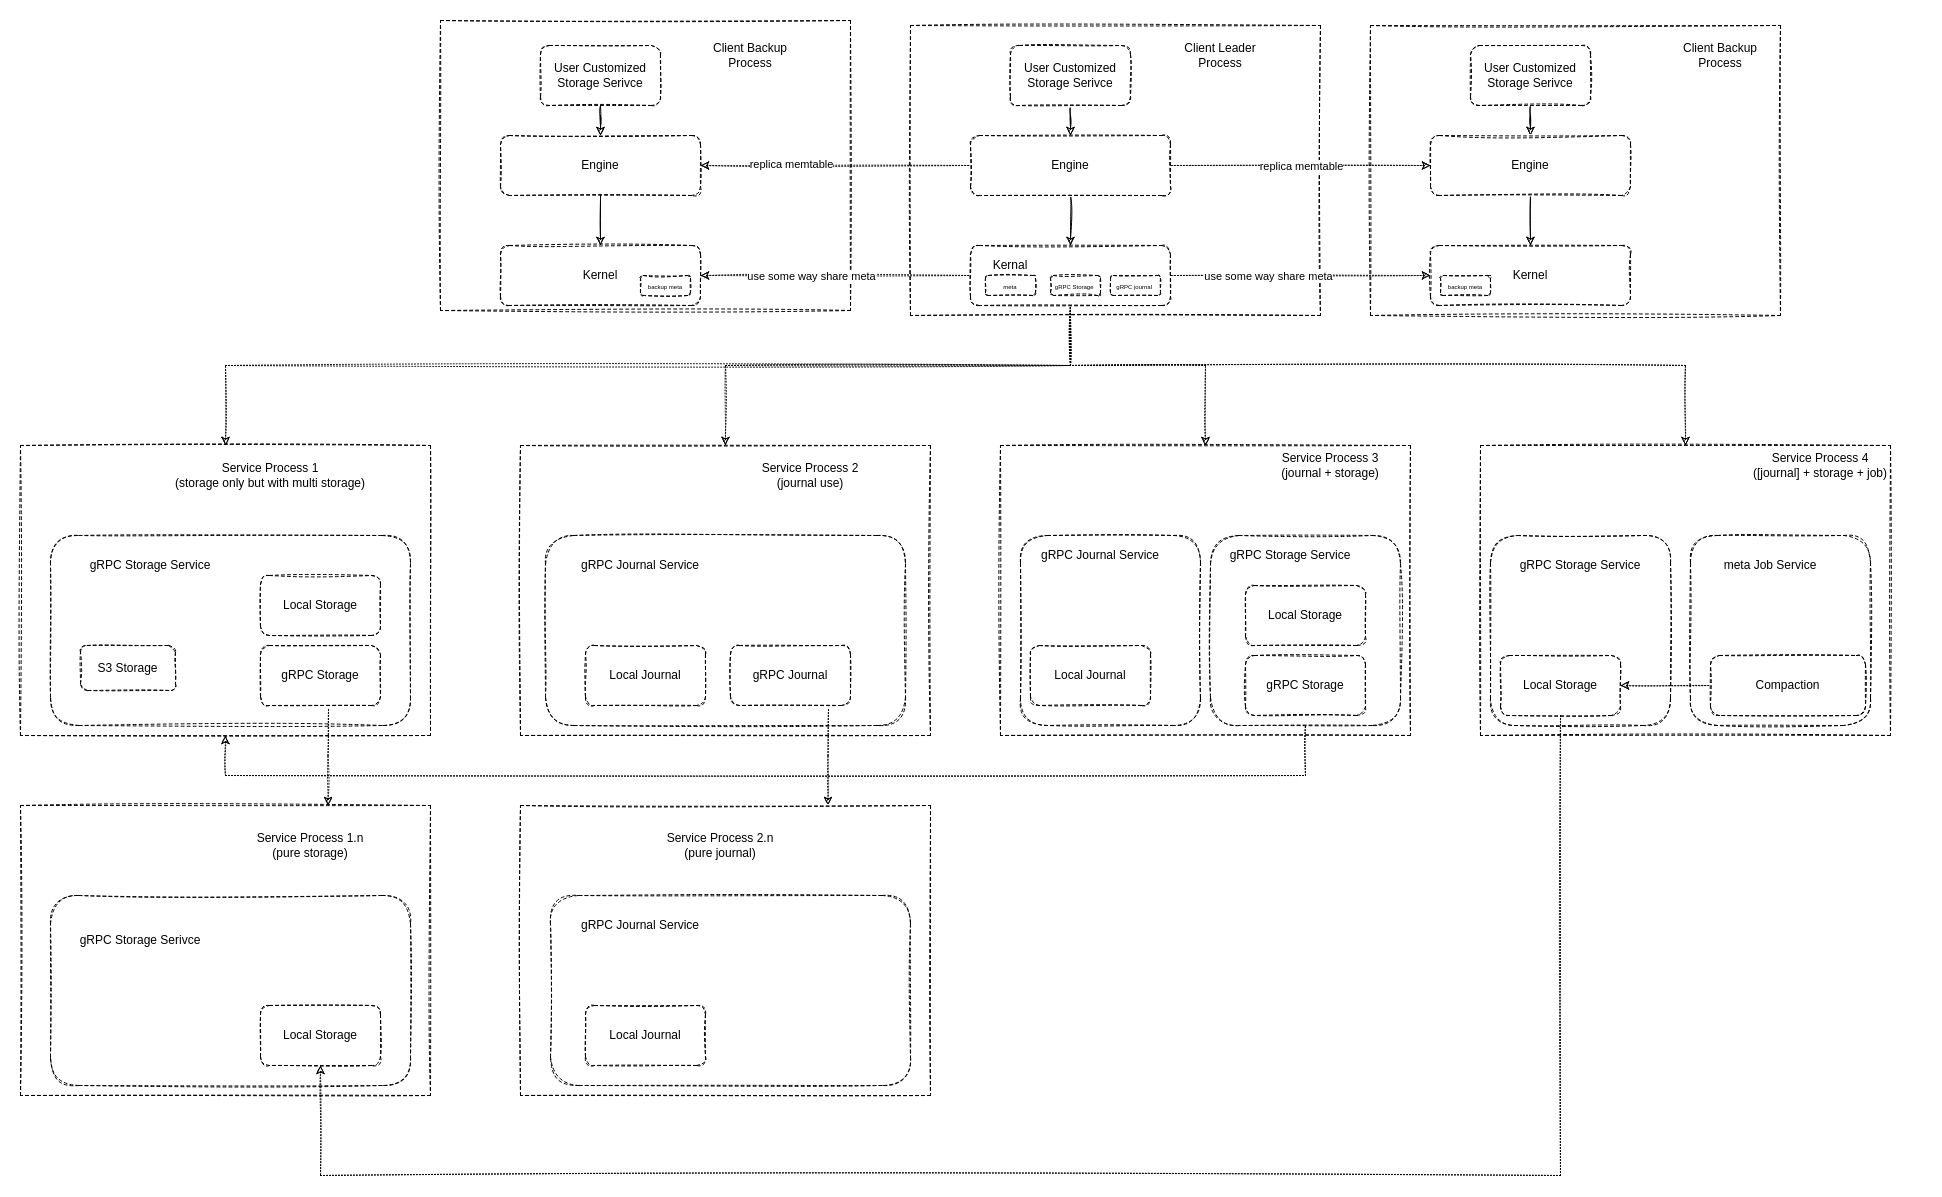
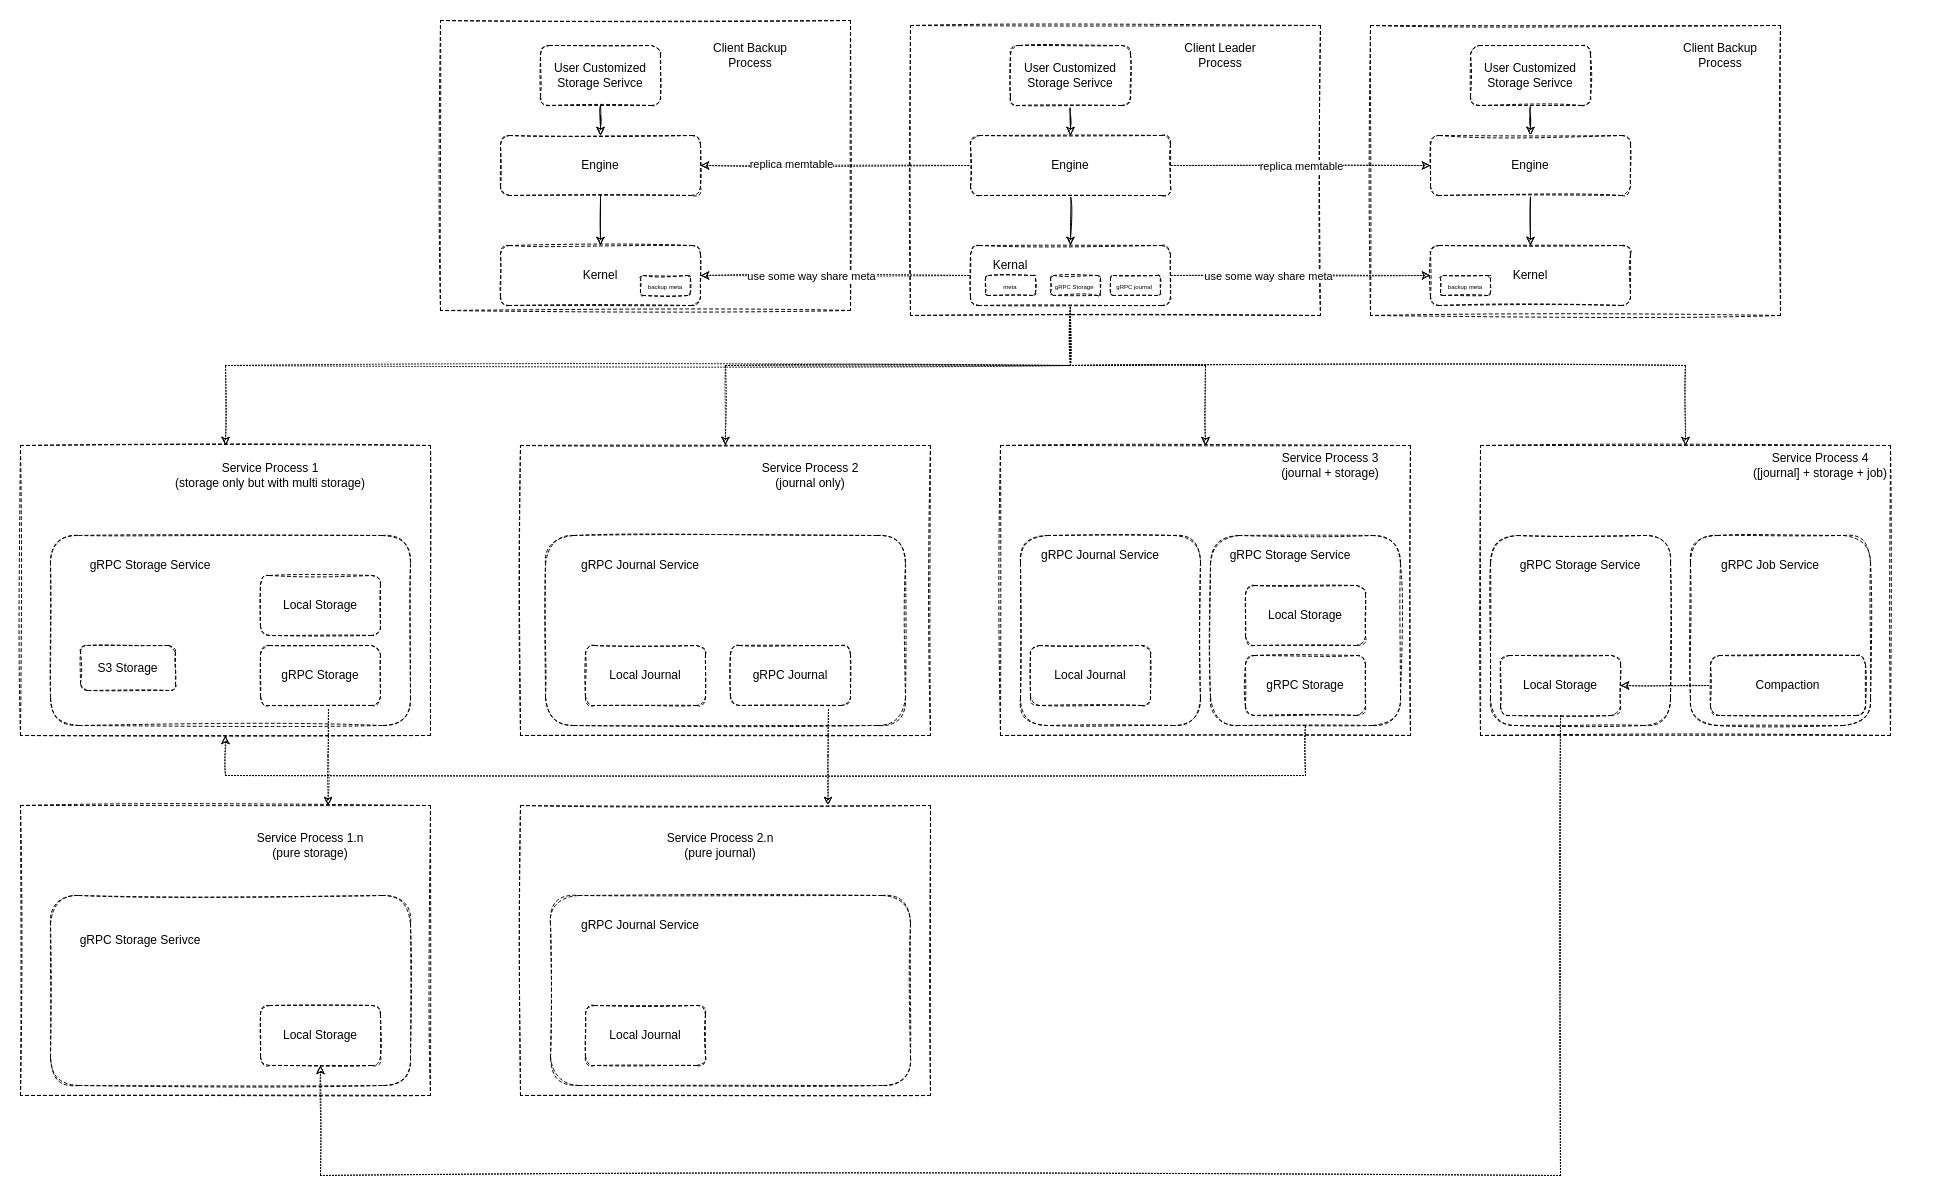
(811, 476) -> (811, 476)
(1771, 566) -> (1771, 566)
